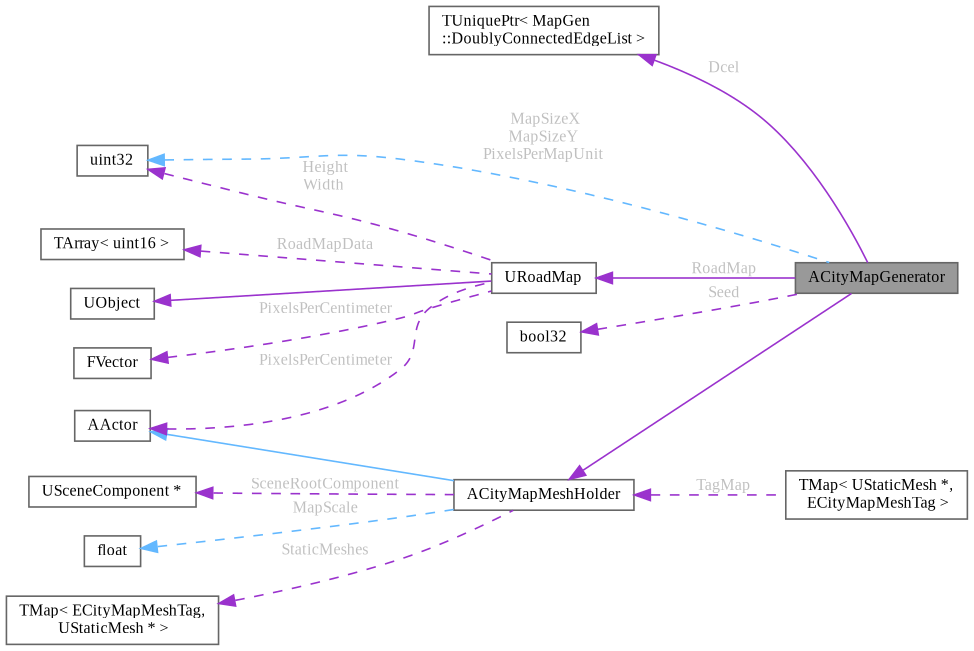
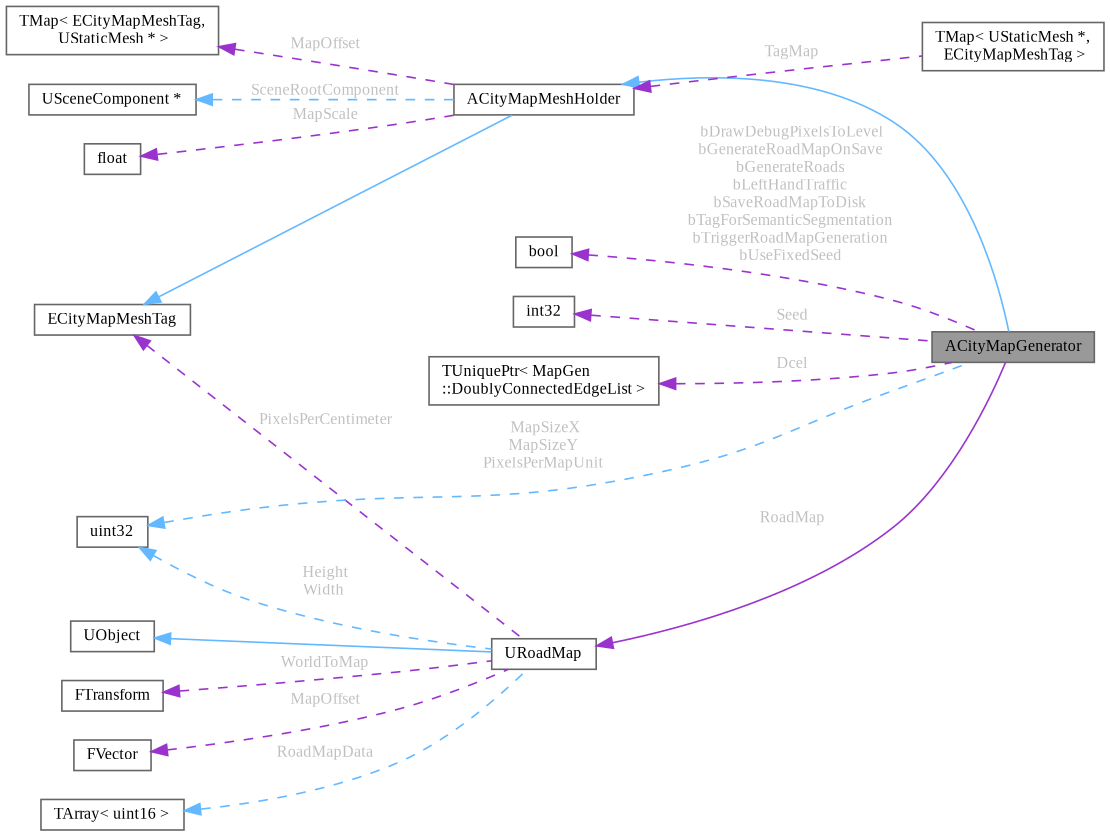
(783, 138) -> (814, 380)
(333, 214) -> (317, 619)
none -> (544, 252)
(346, 263) -> (378, 771)
(331, 291) -> (331, 645)
(324, 309) -> (324, 700)
(544, 337) -> (544, 312)
(717, 382) -> (886, 118)
(112, 426) -> (112, 320)
(334, 494) -> (333, 100)
(306, 530) -> (307, 136)
(324, 550) -> (324, 44)
none -> (112, 696)
